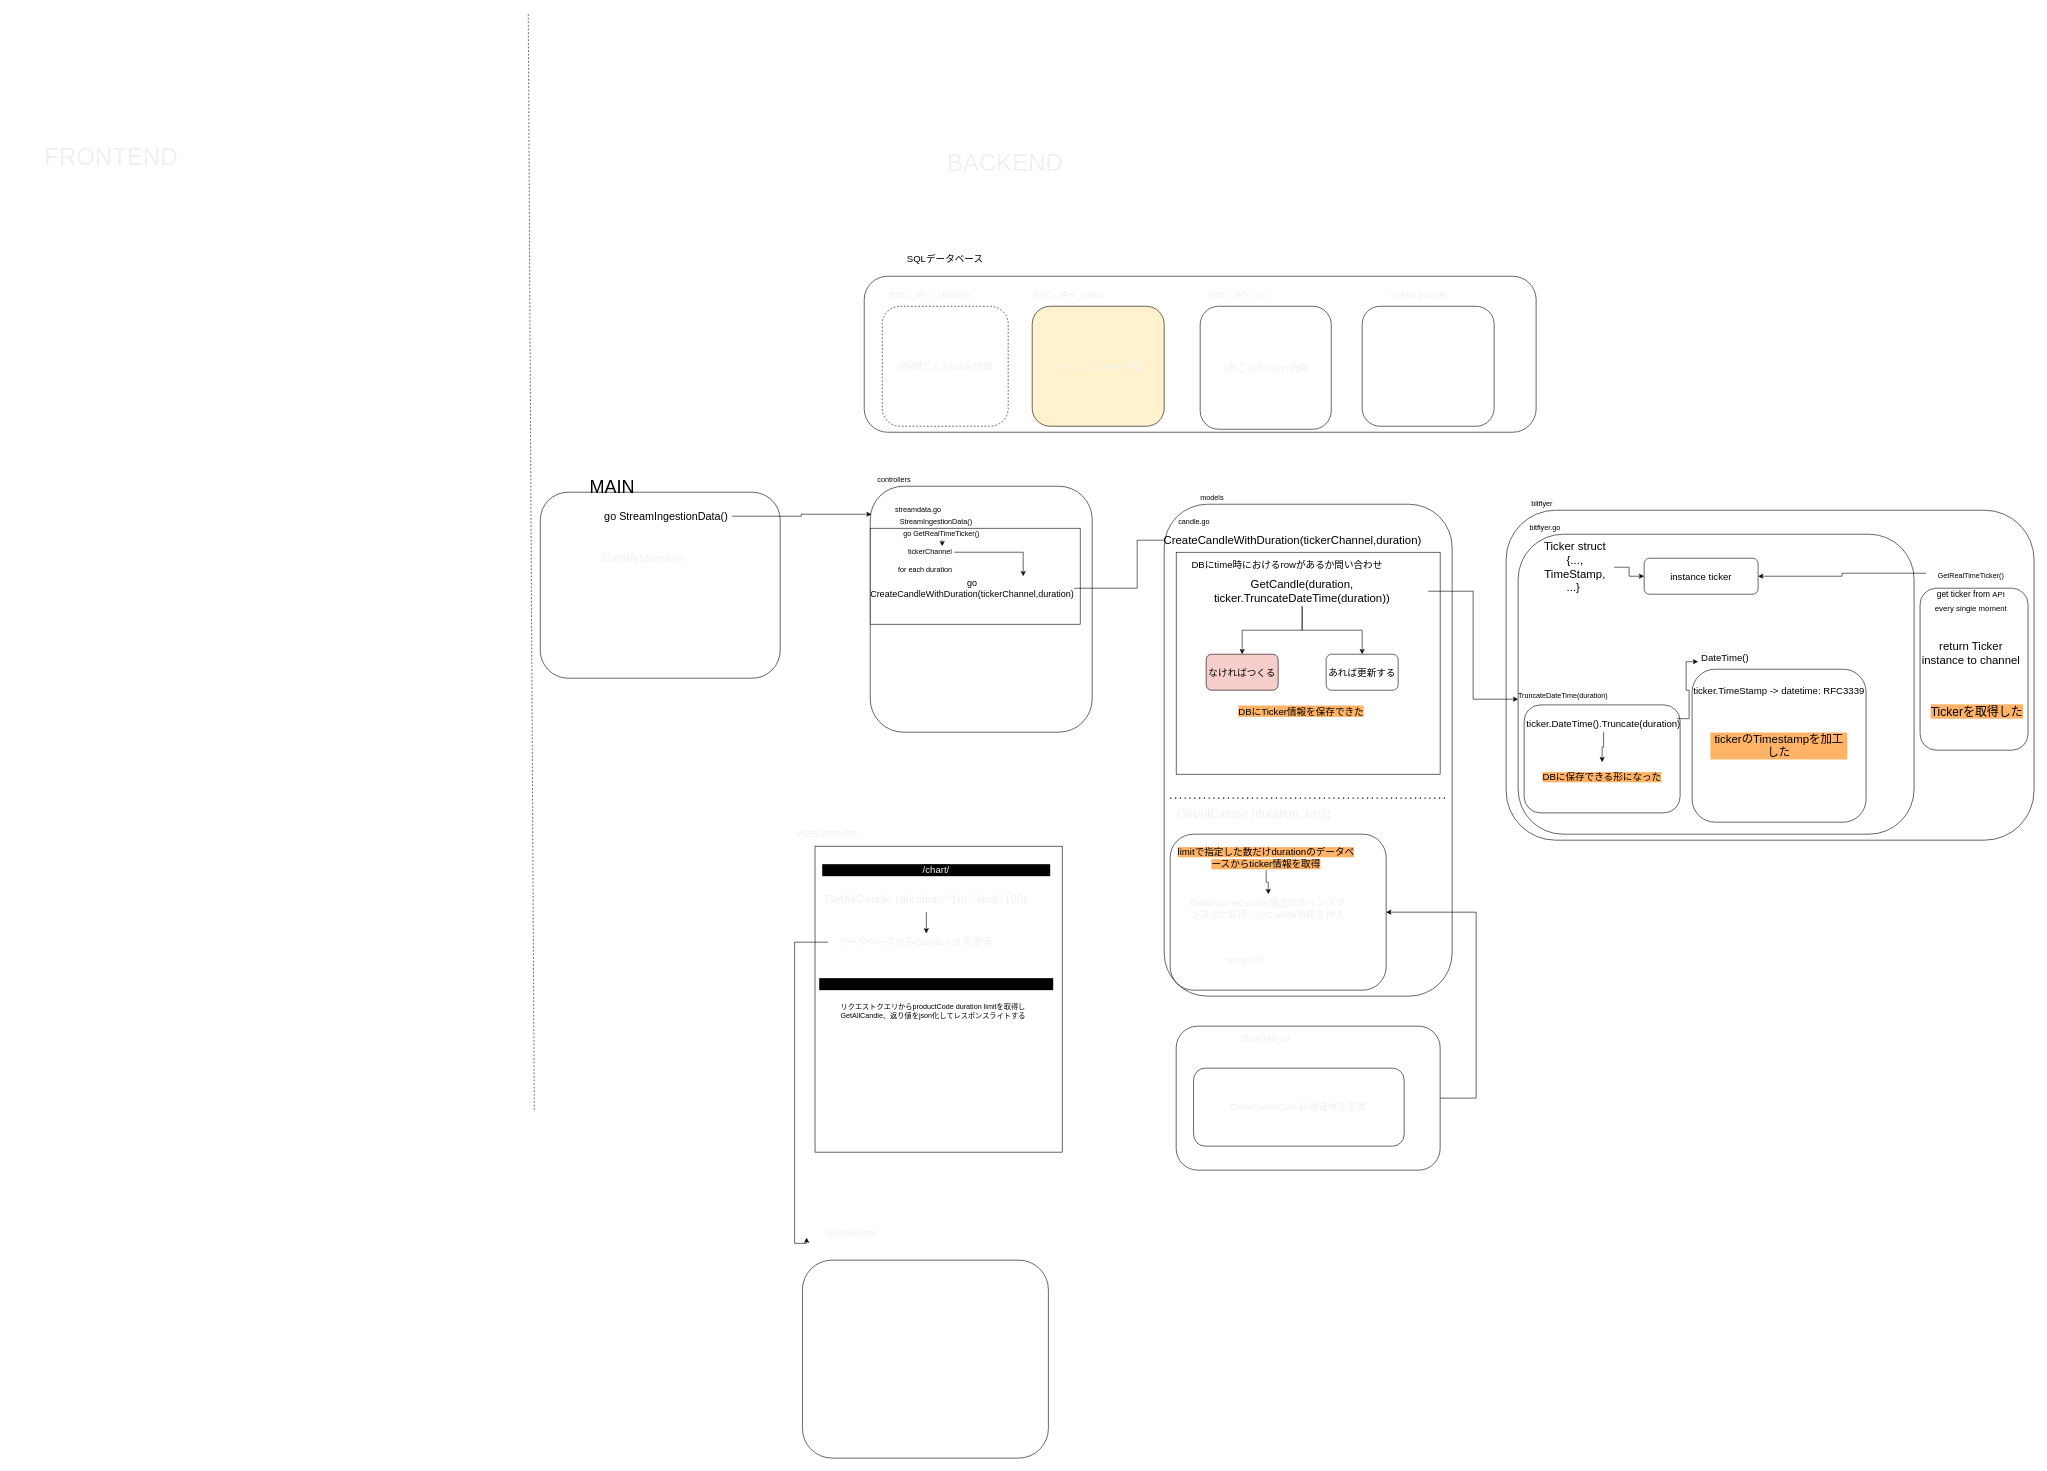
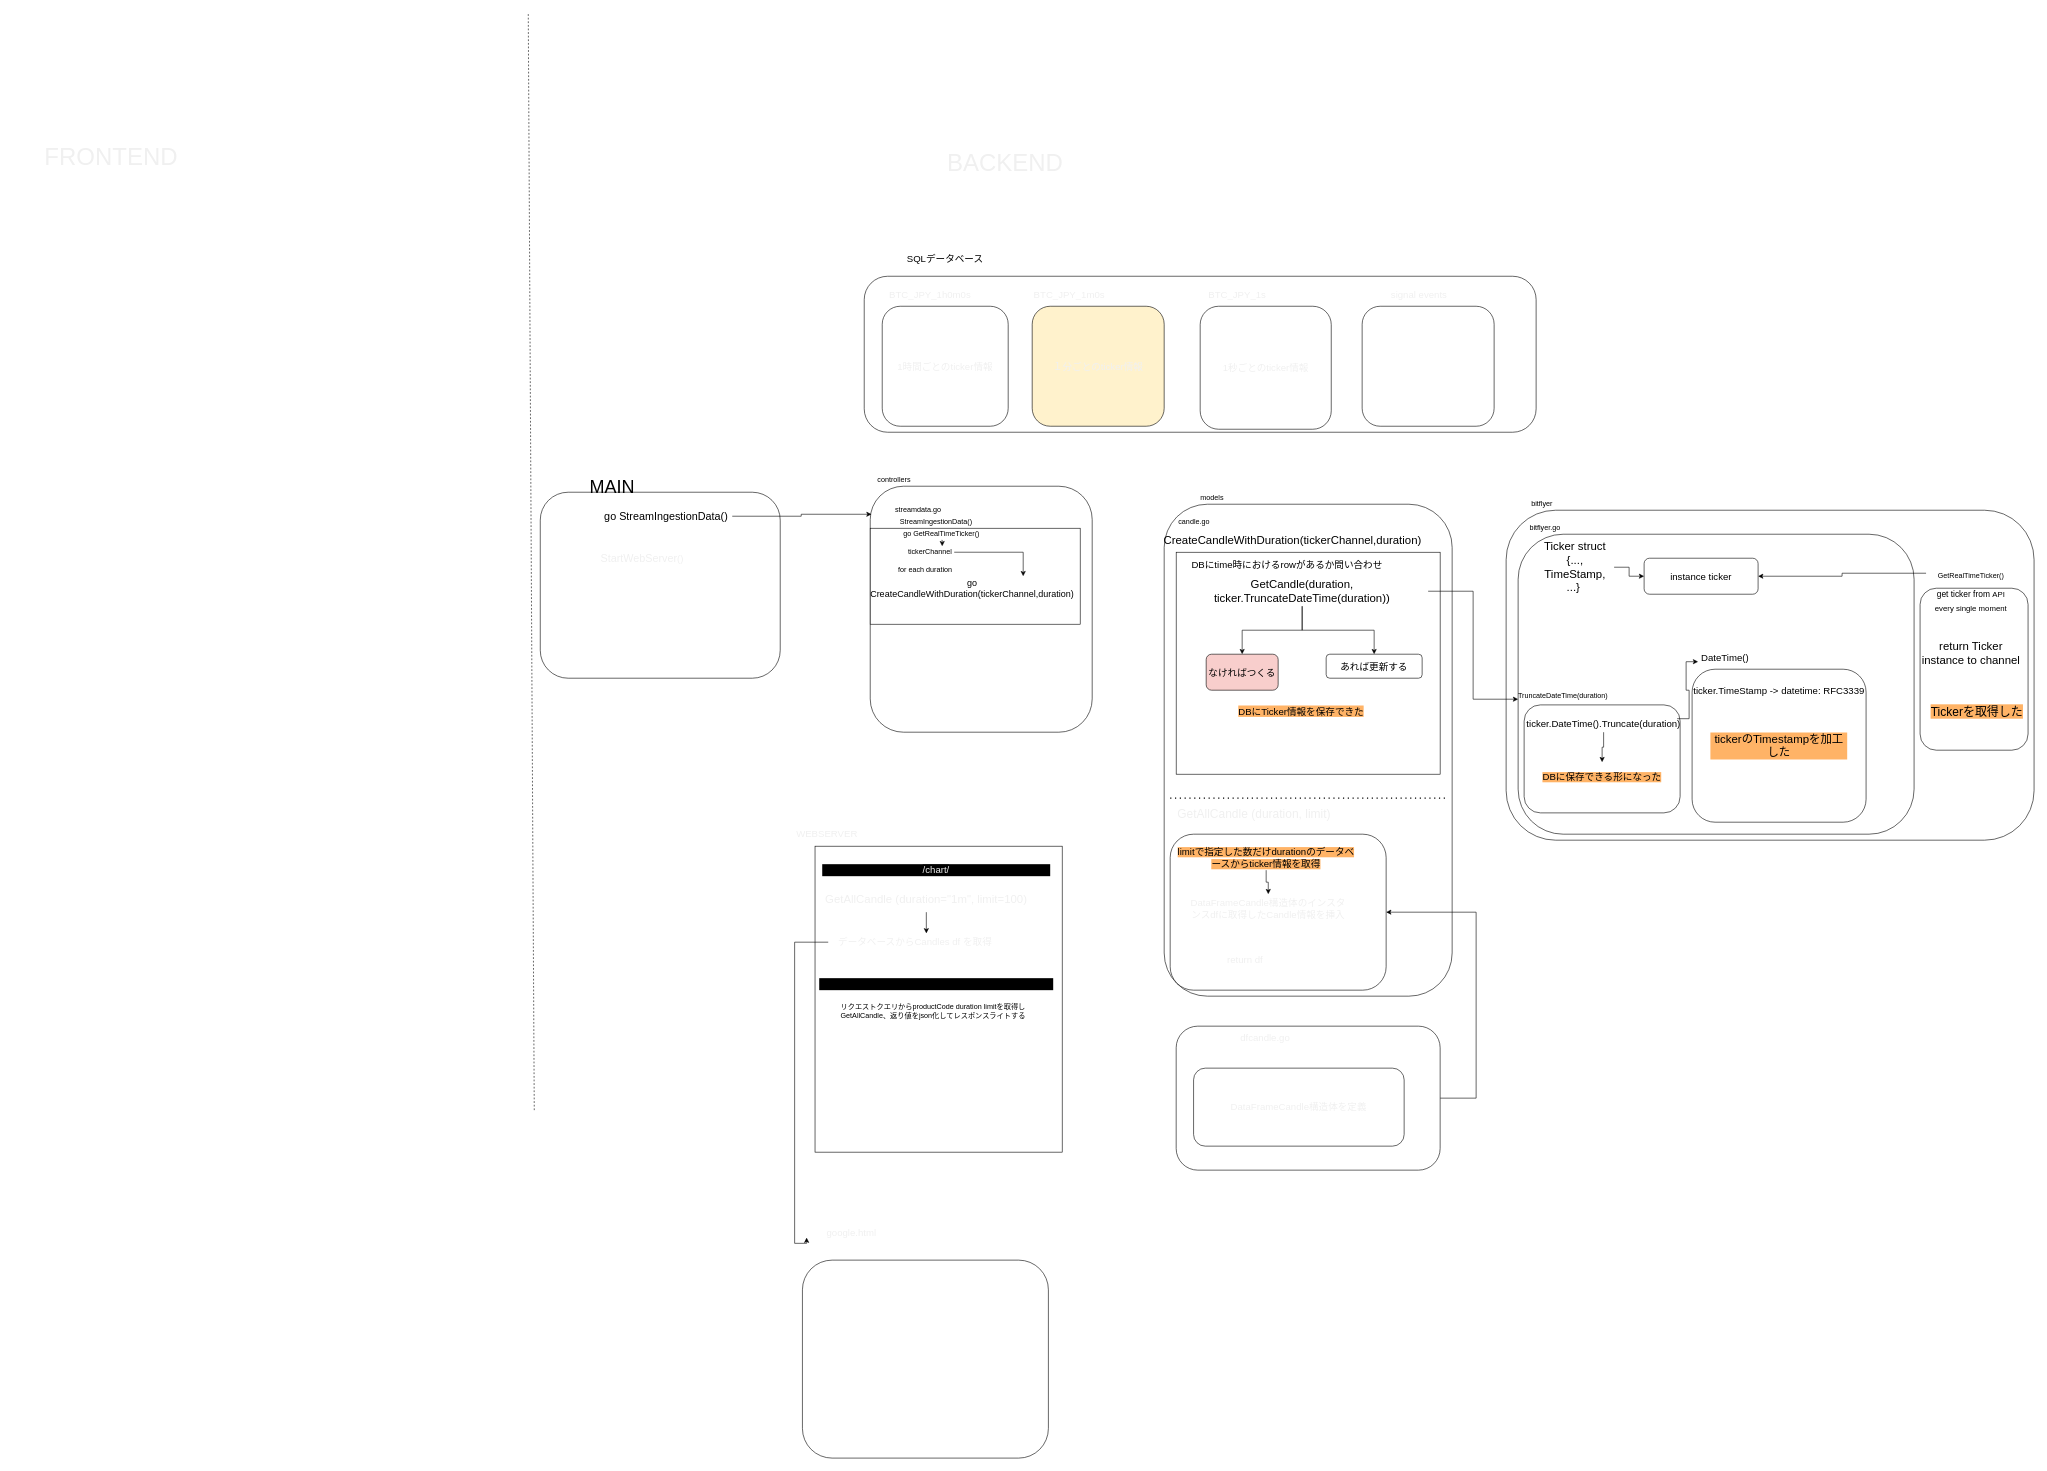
(945, 366) -> (945, 366)
(1137, 582) -> none
(1362, 672) -> (1374, 666)
